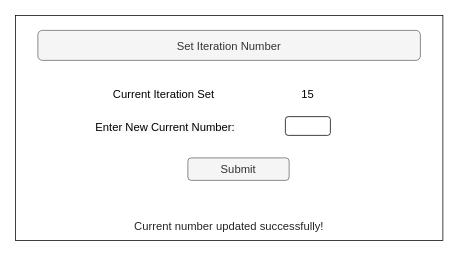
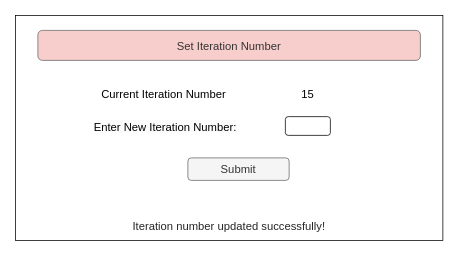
(229, 45) -> (229, 45)
(165, 94) -> (165, 94)
(165, 126) -> (165, 126)
(229, 225) -> (229, 225)
